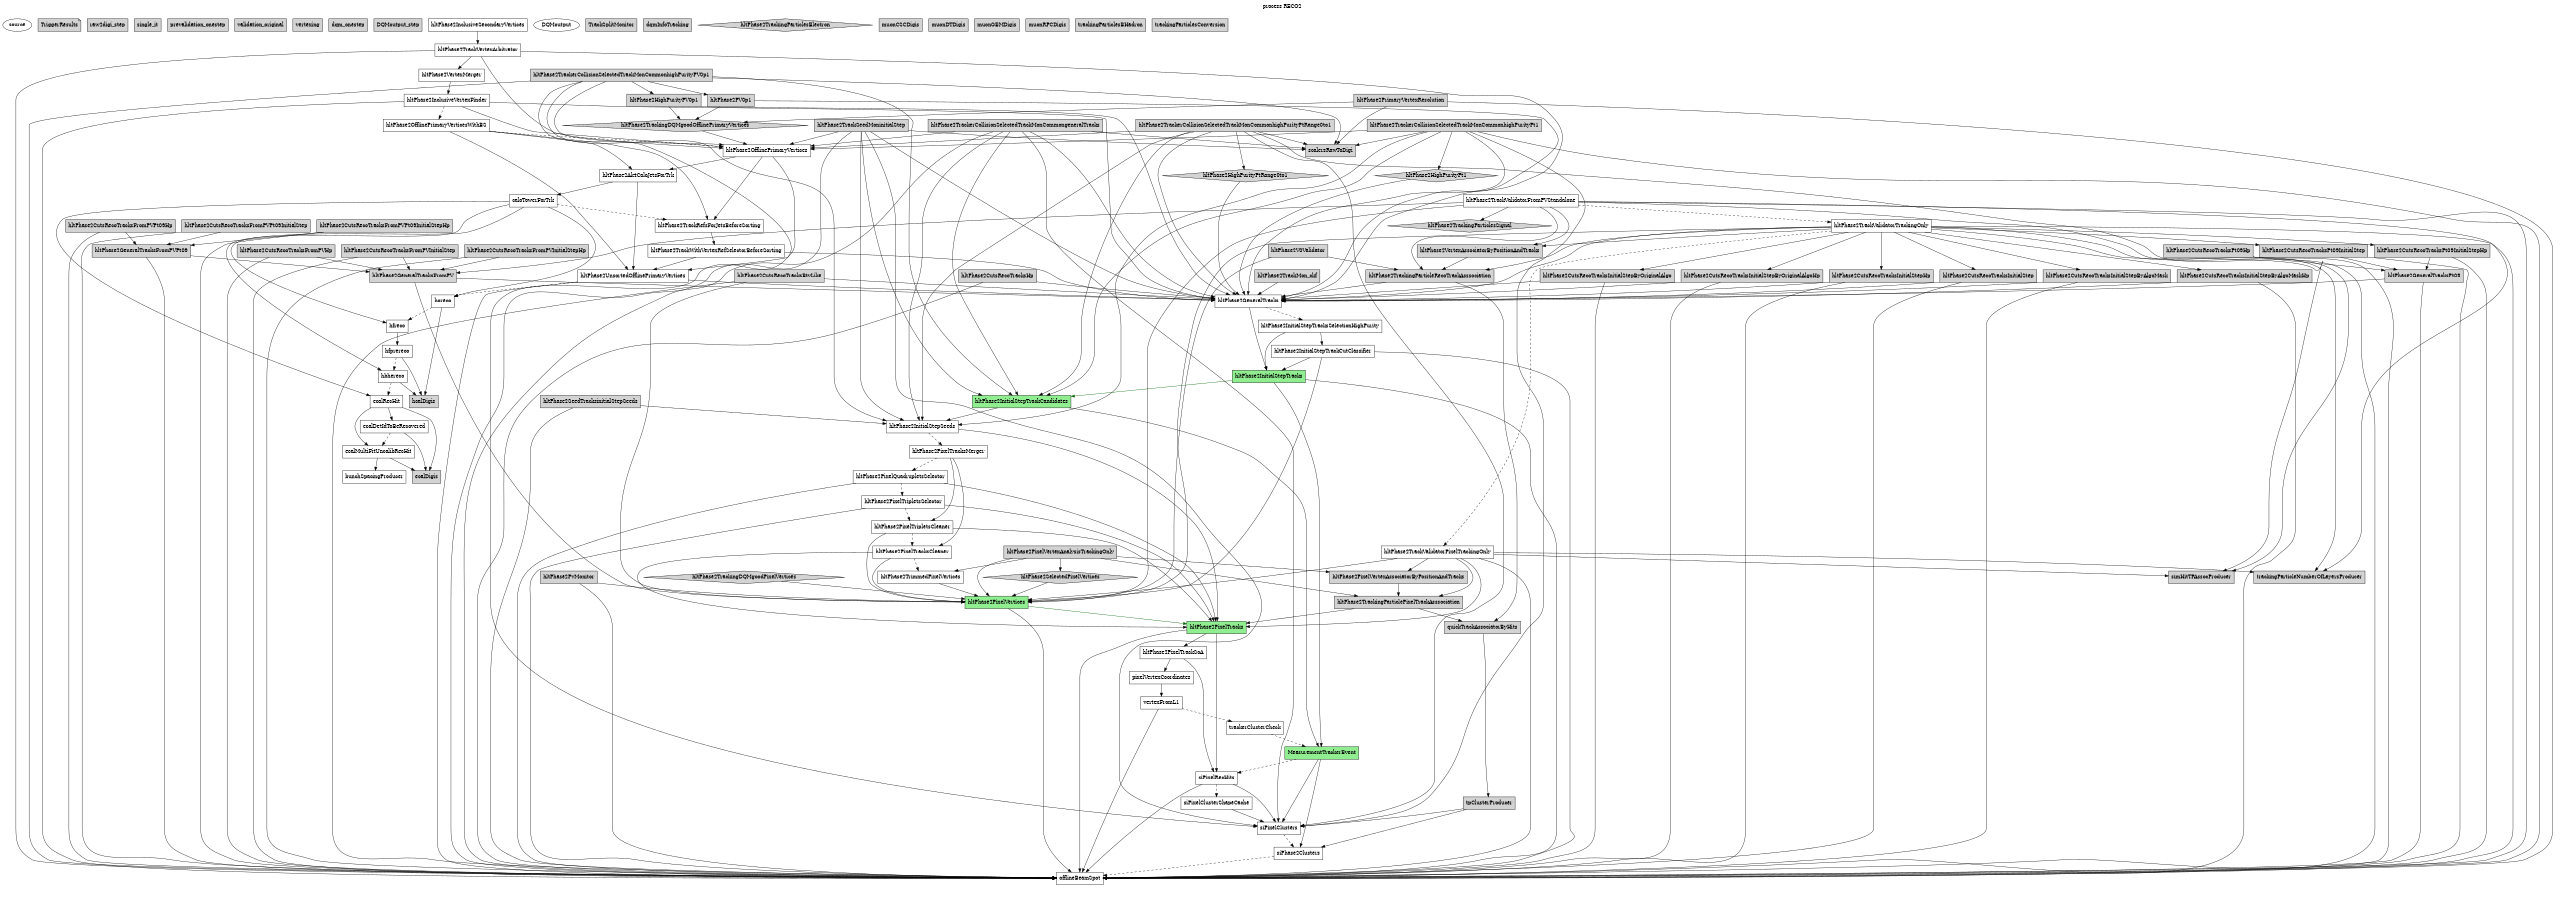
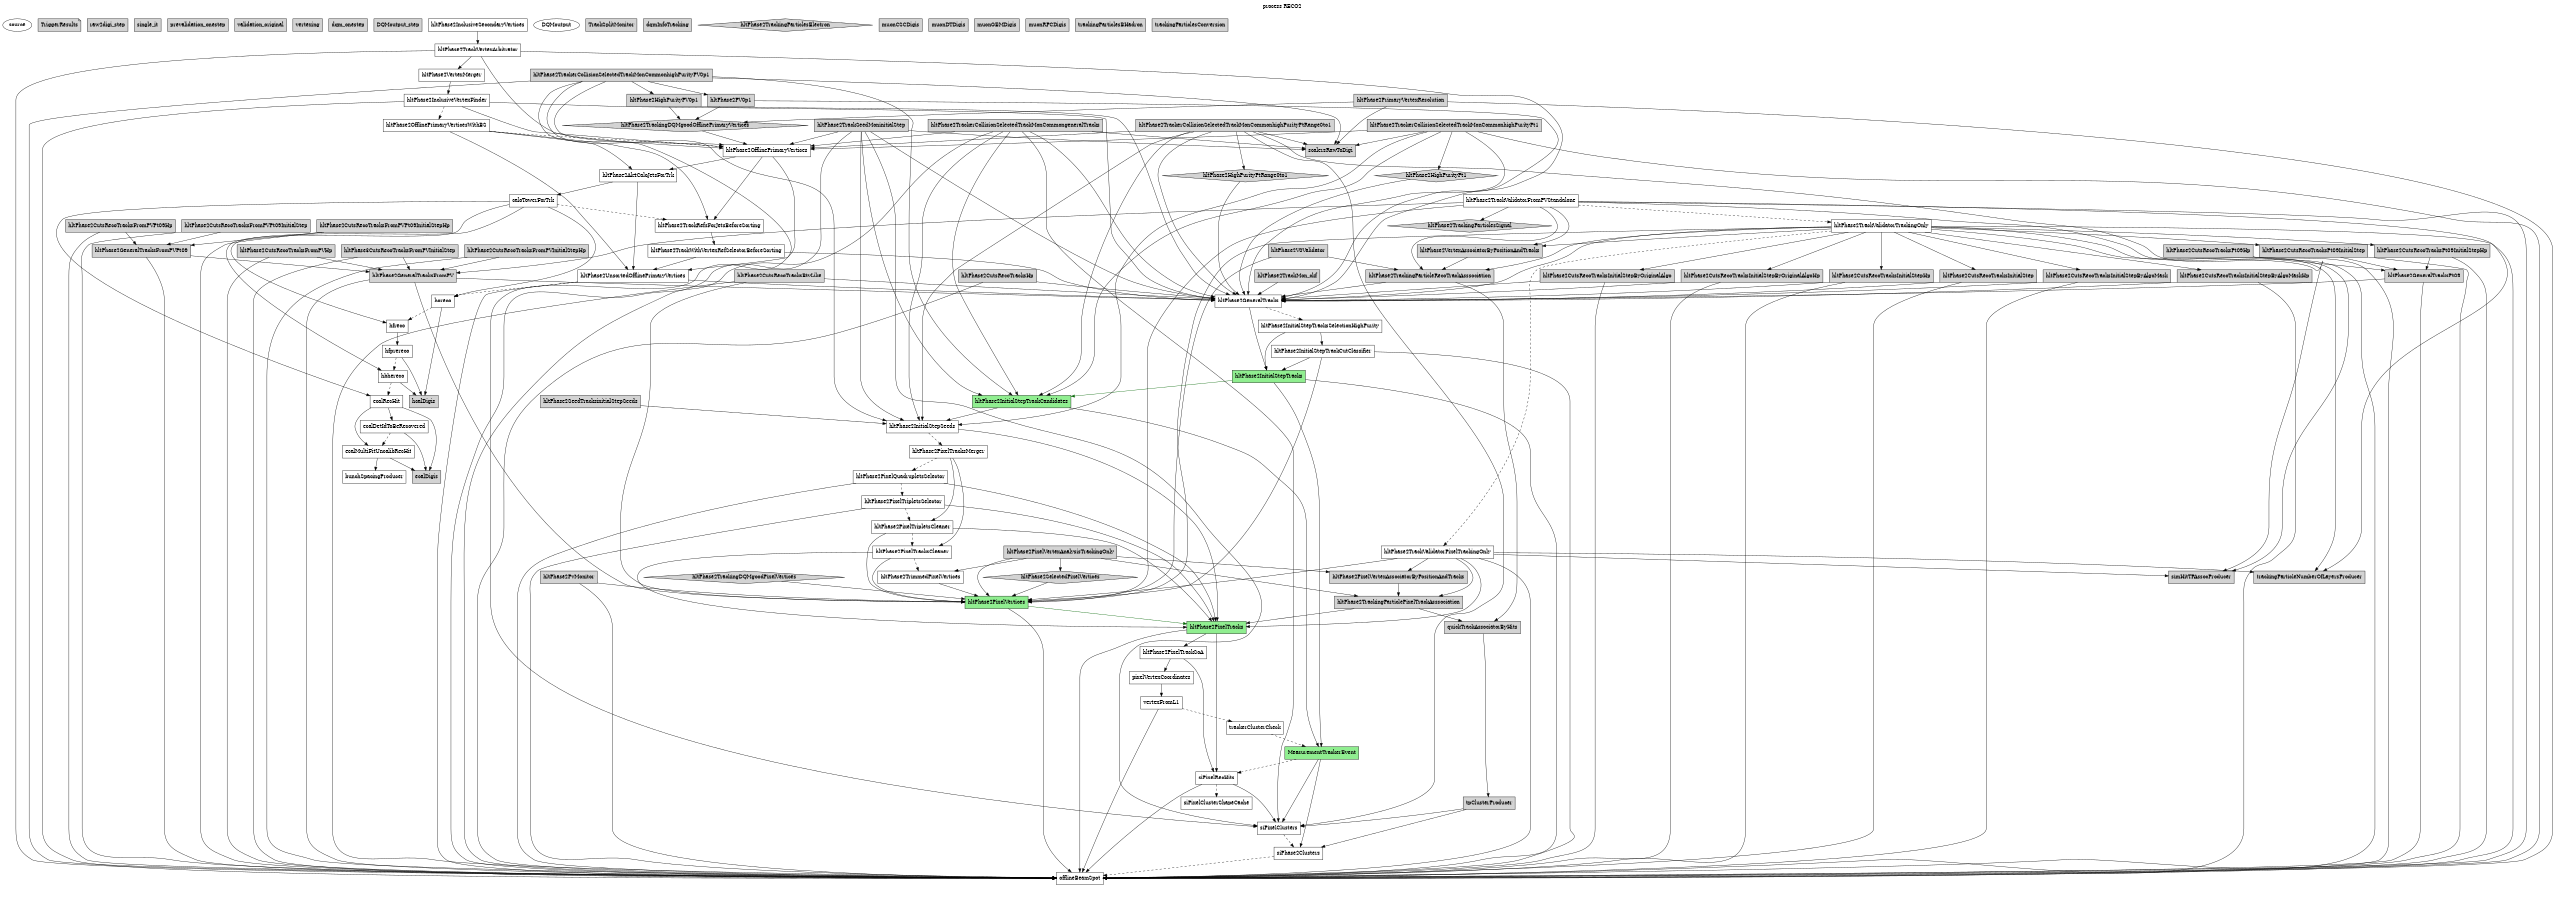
(400, 251) -> (400, 251)
(1544, 496) -> none
(1246, 815) -> none
(515, 858) -> (344, 861)
